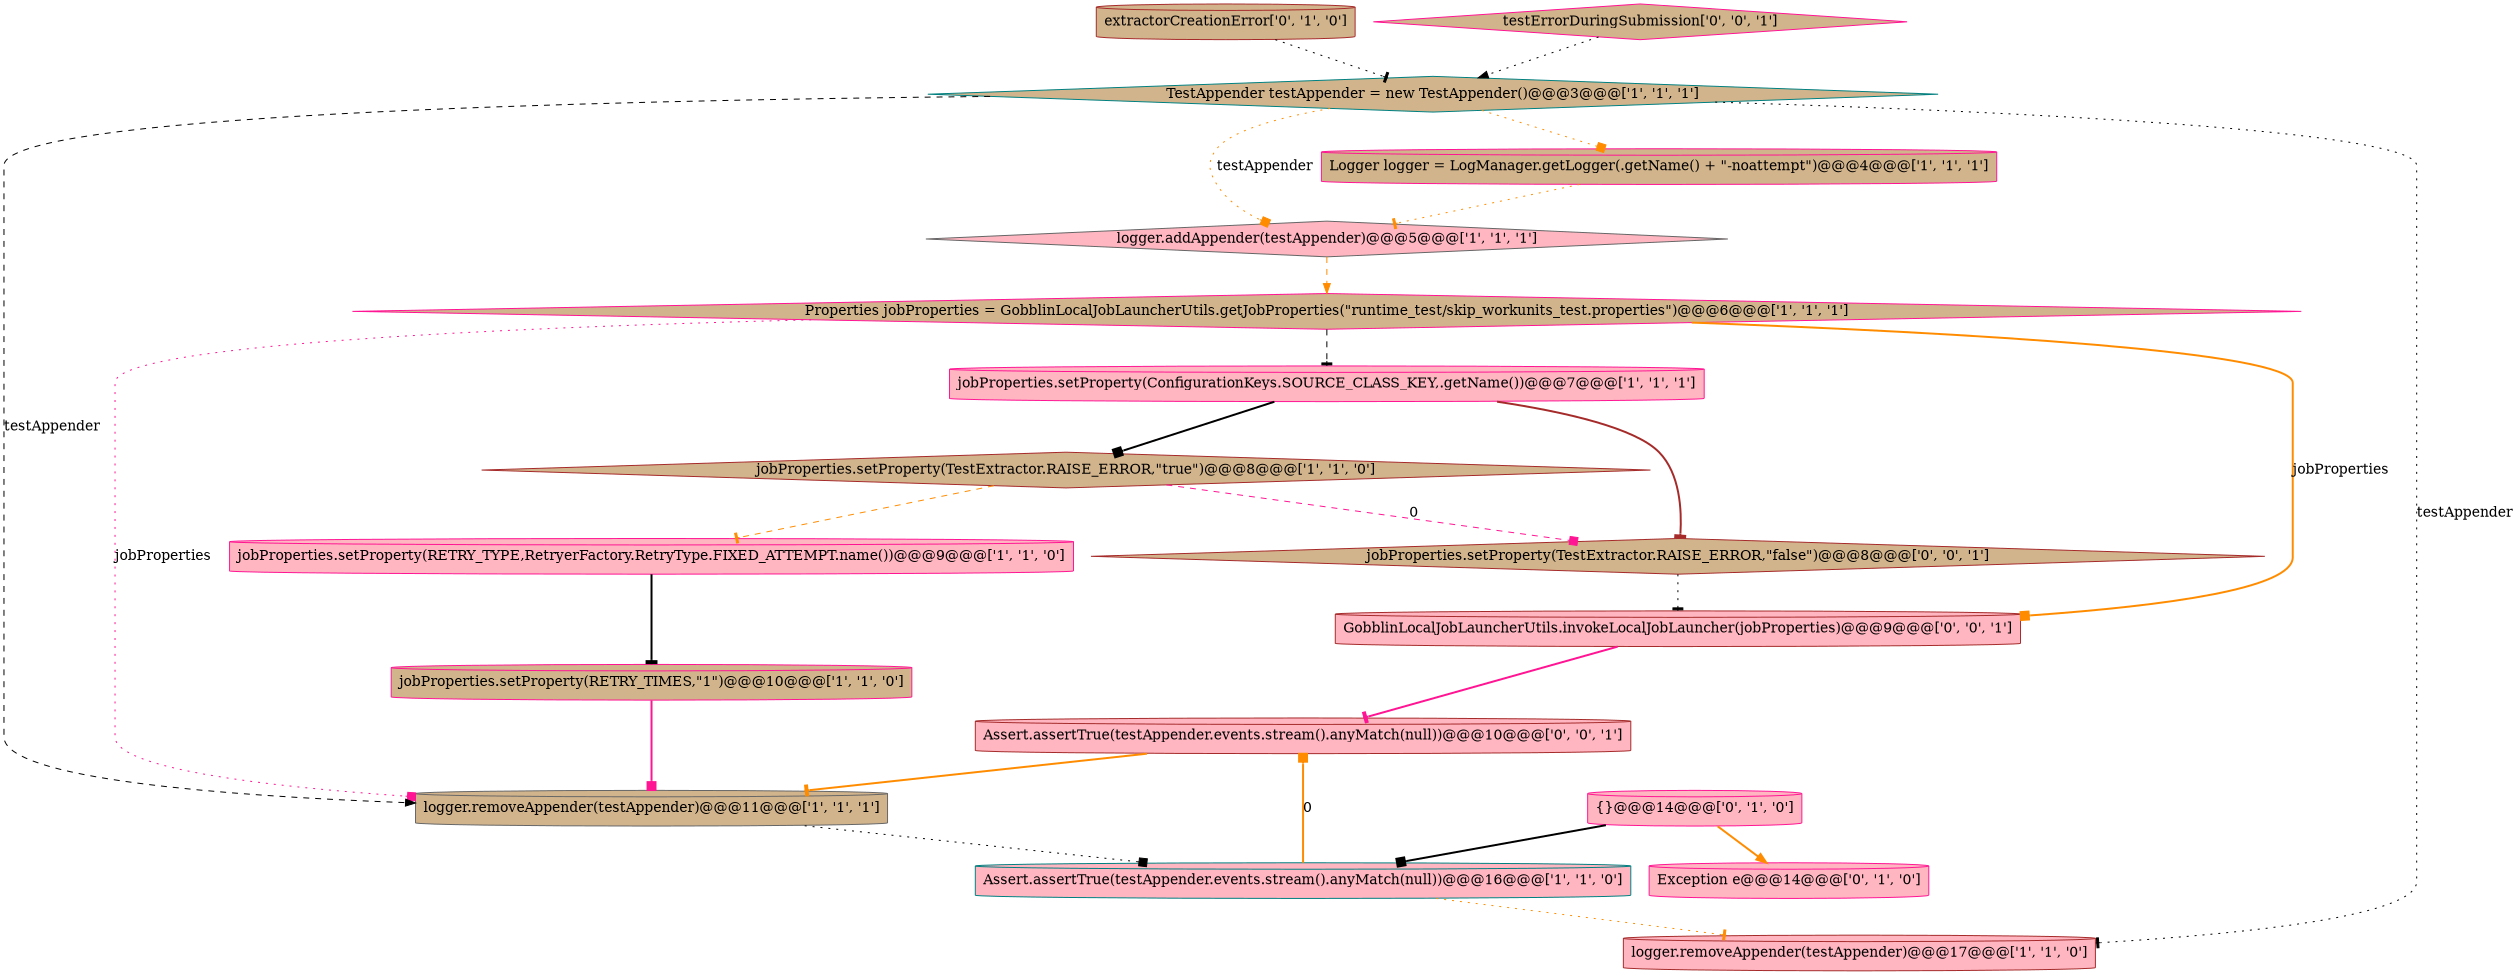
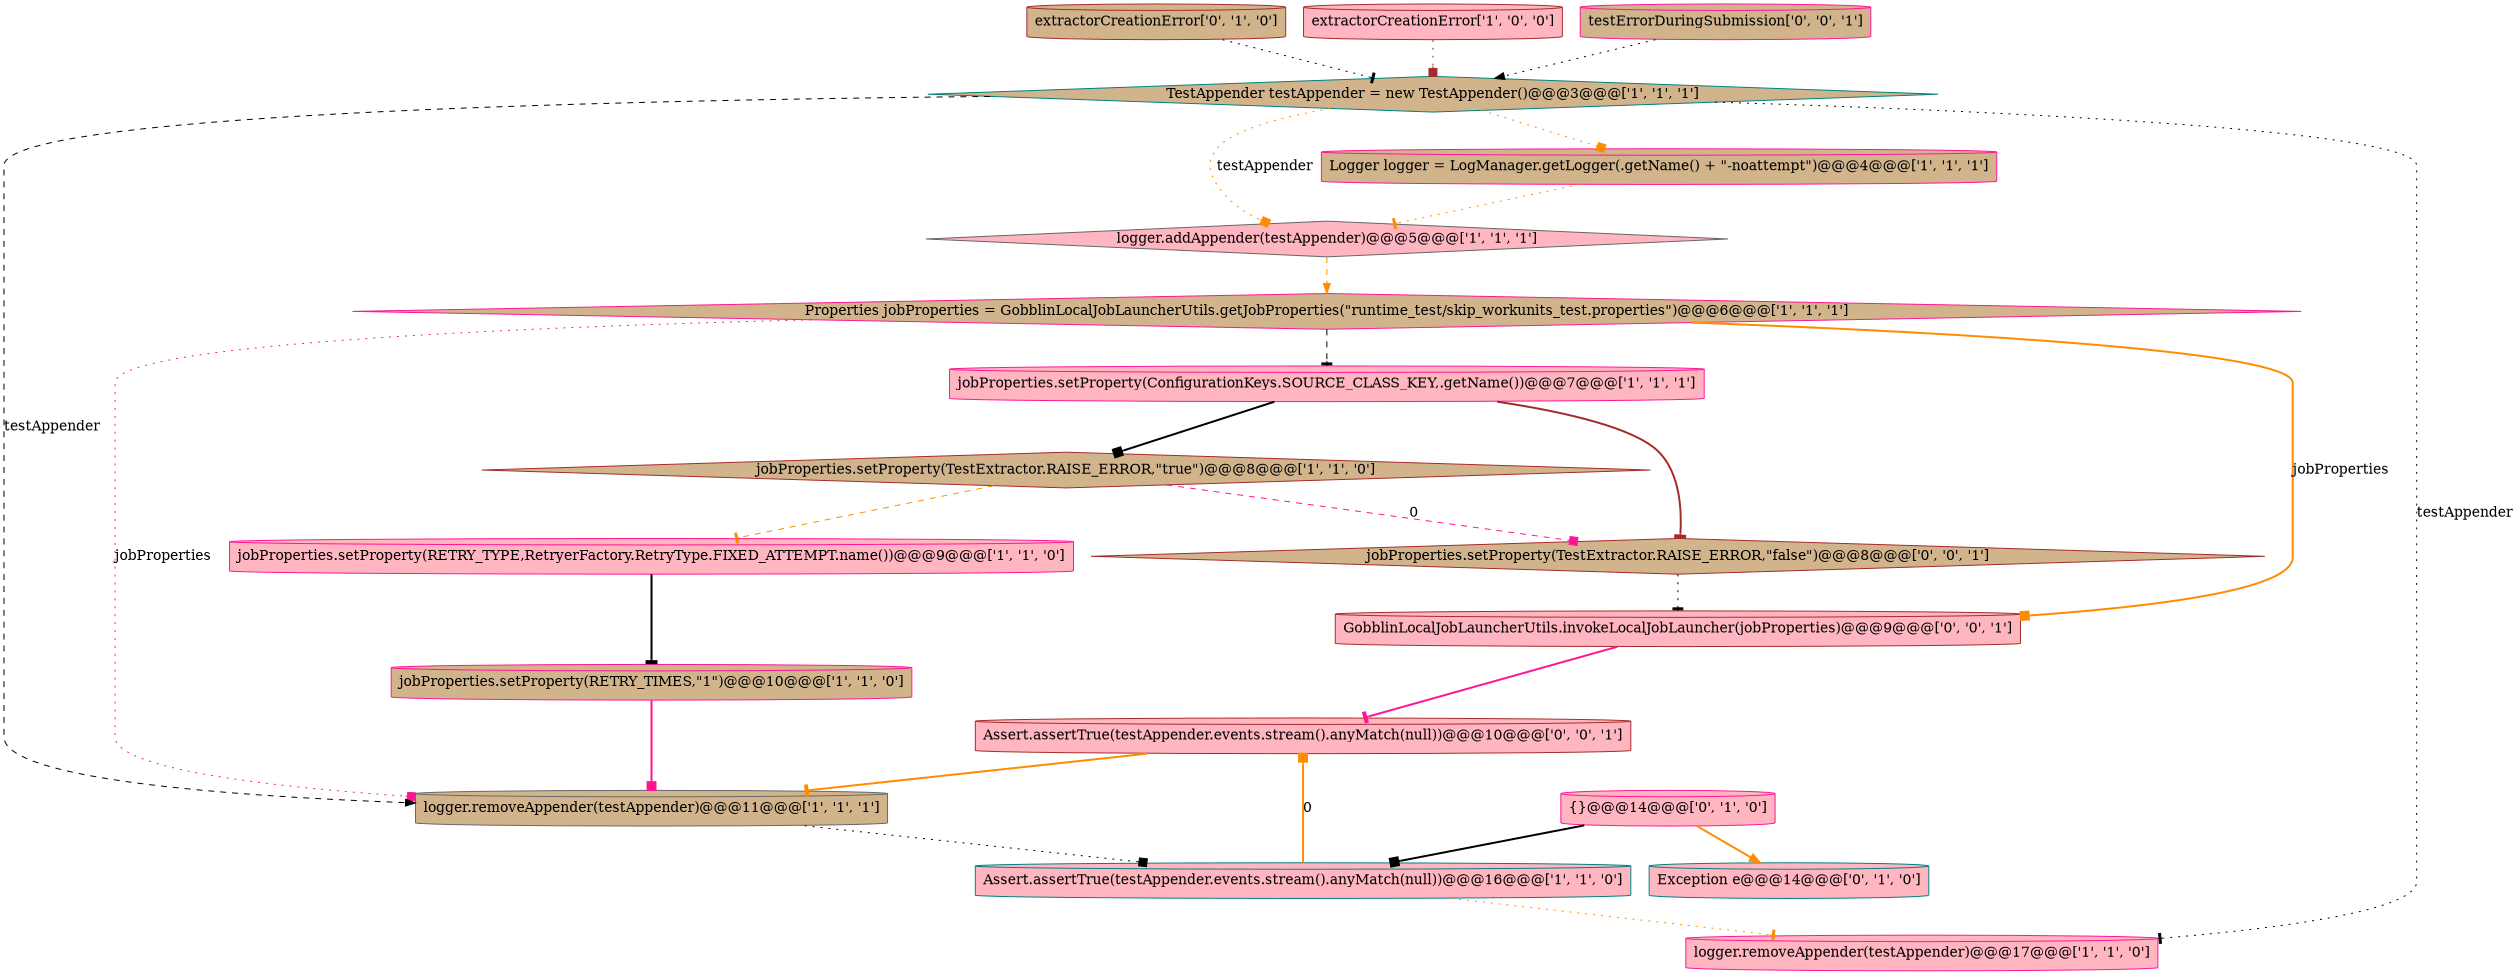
none -> (1433, 22)
(1640, 22) -> (1726, 22)
(1789, 881) -> (1789, 881)
(1859, 953) -> (1922, 953)
